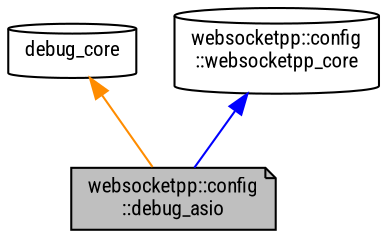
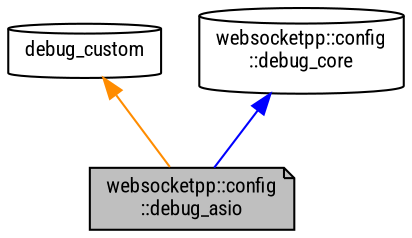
(72, 51) -> (85, 51)
(277, 51) -> (302, 51)
